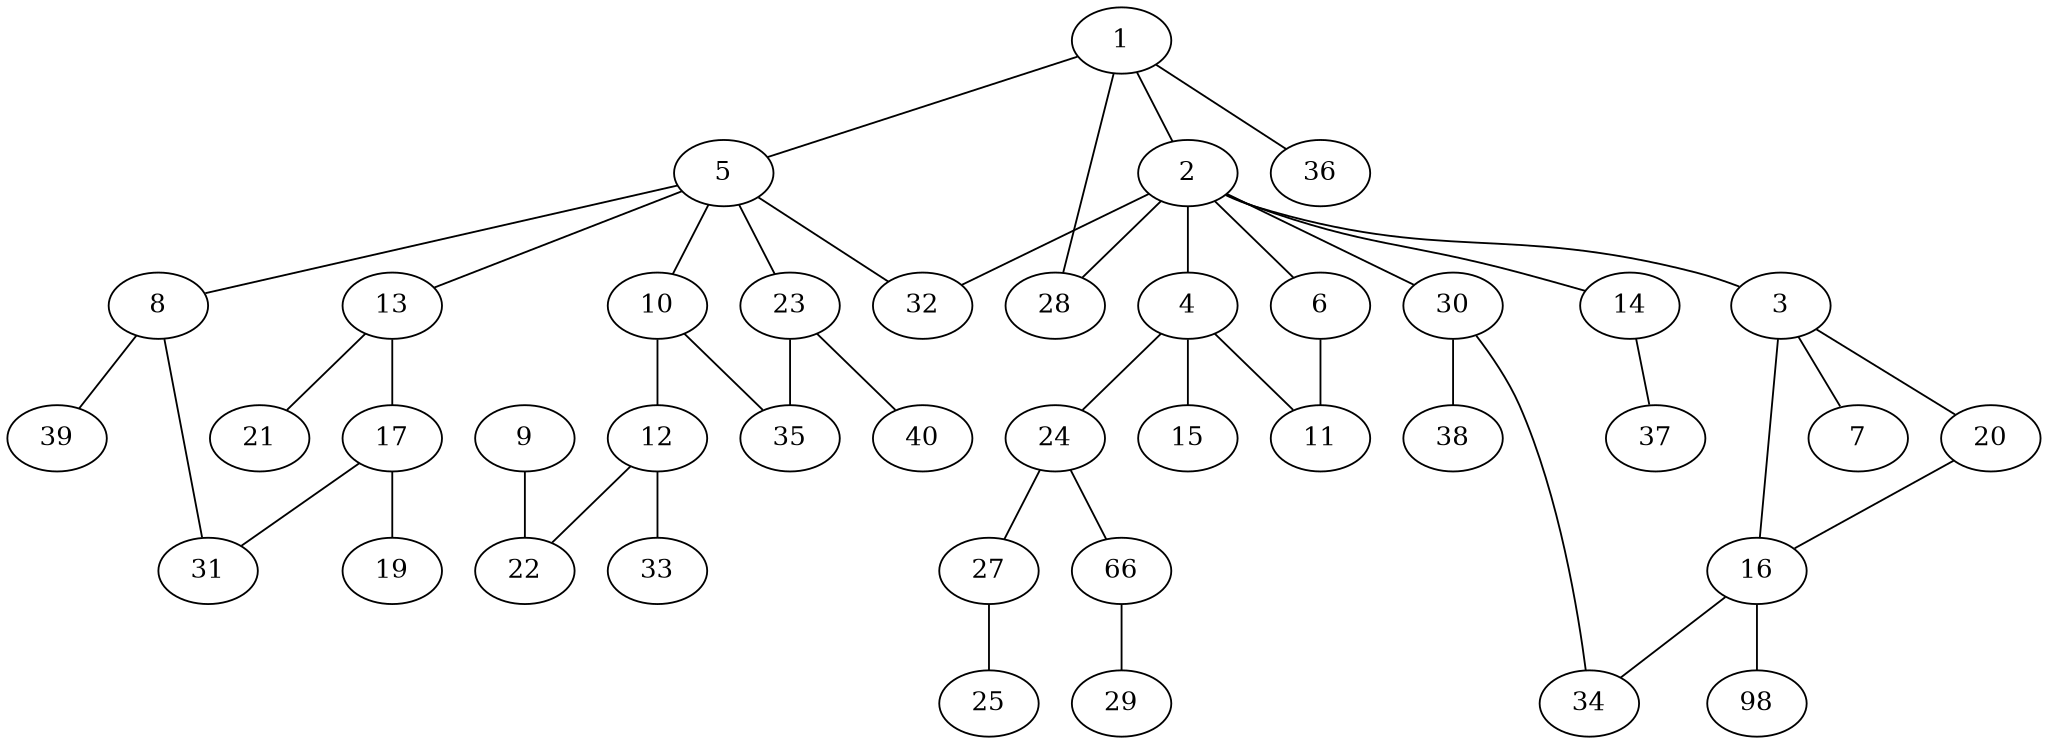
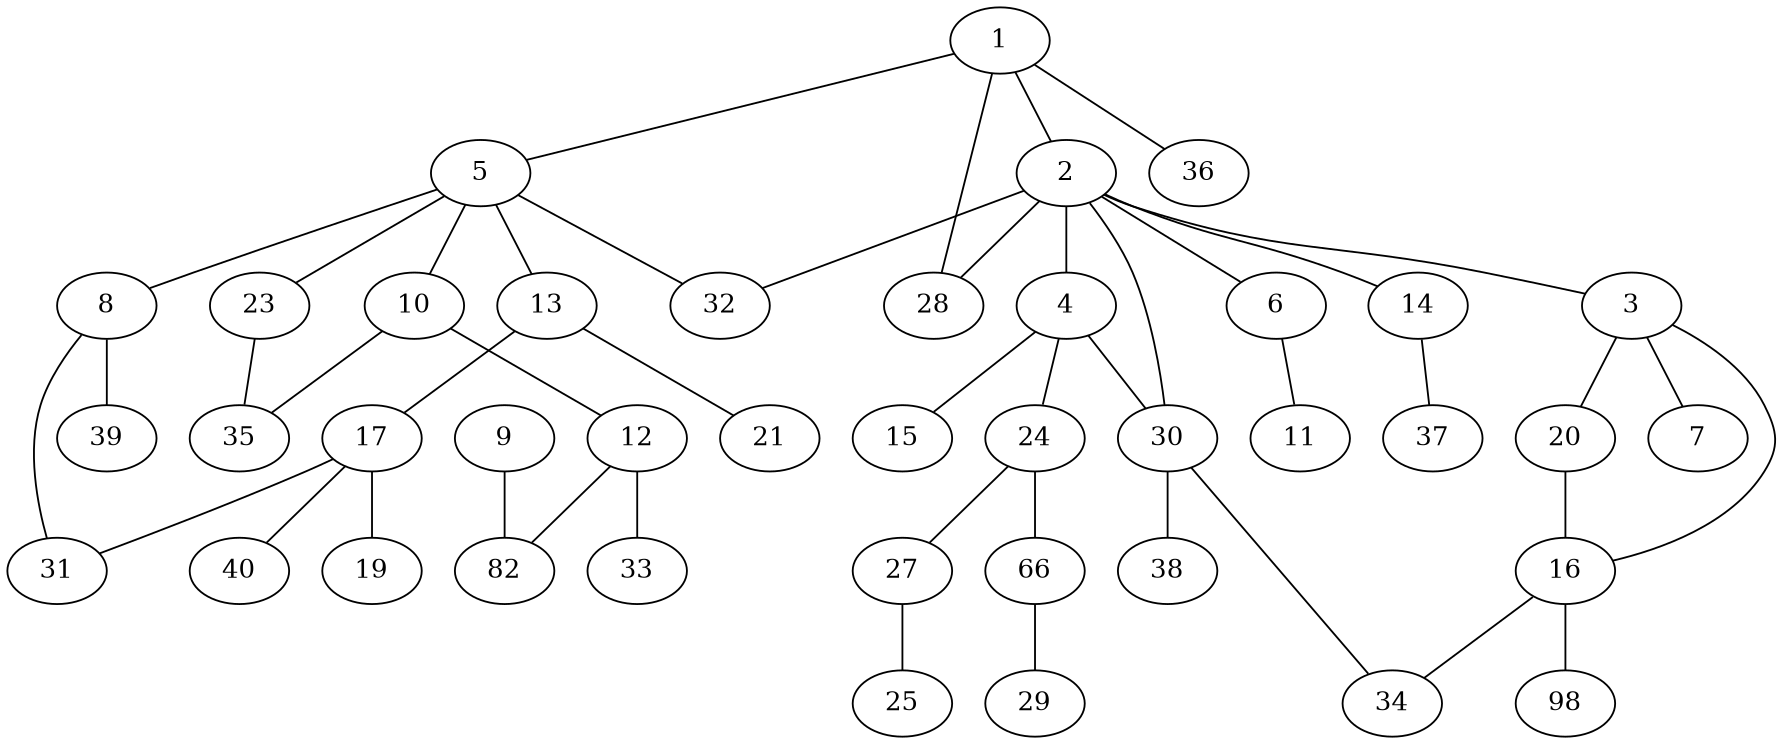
(856, 372) -> (306, 504)
(1254, 372) -> (1117, 372)
(525, 571) -> (505, 571)
